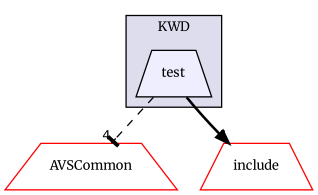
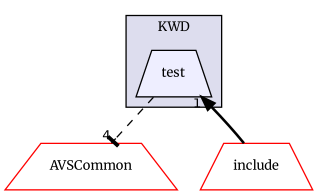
(203, 116) -> (228, 125)
